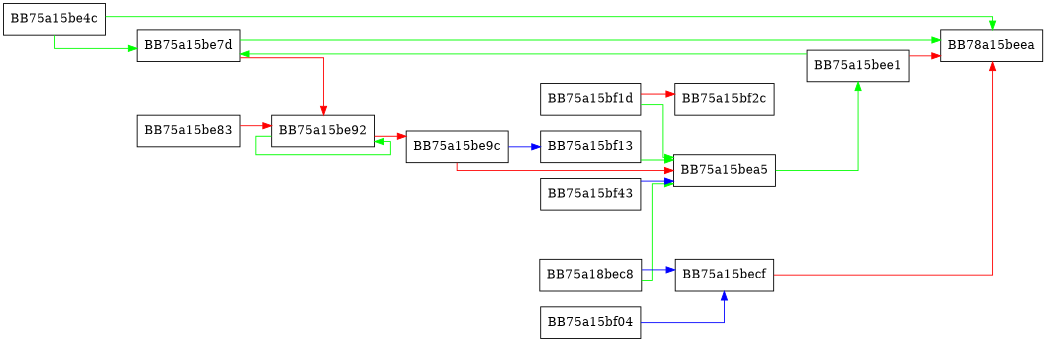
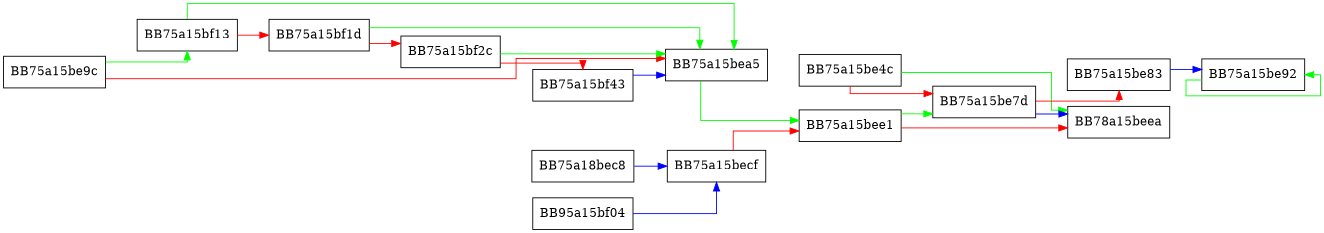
none -> (249, 35)
(586, 40) -> (1047, 114)
(85, 48) -> (883, 94)
(324, 60) -> (1078, 101)
none -> (542, 63)
(252, 126) -> (1182, 69)
(386, 136) -> none
(520, 147) -> (148, 62)
(652, 231) -> (578, 54)
(986, 275) -> (752, 131)
(591, 323) -> (583, 214)
